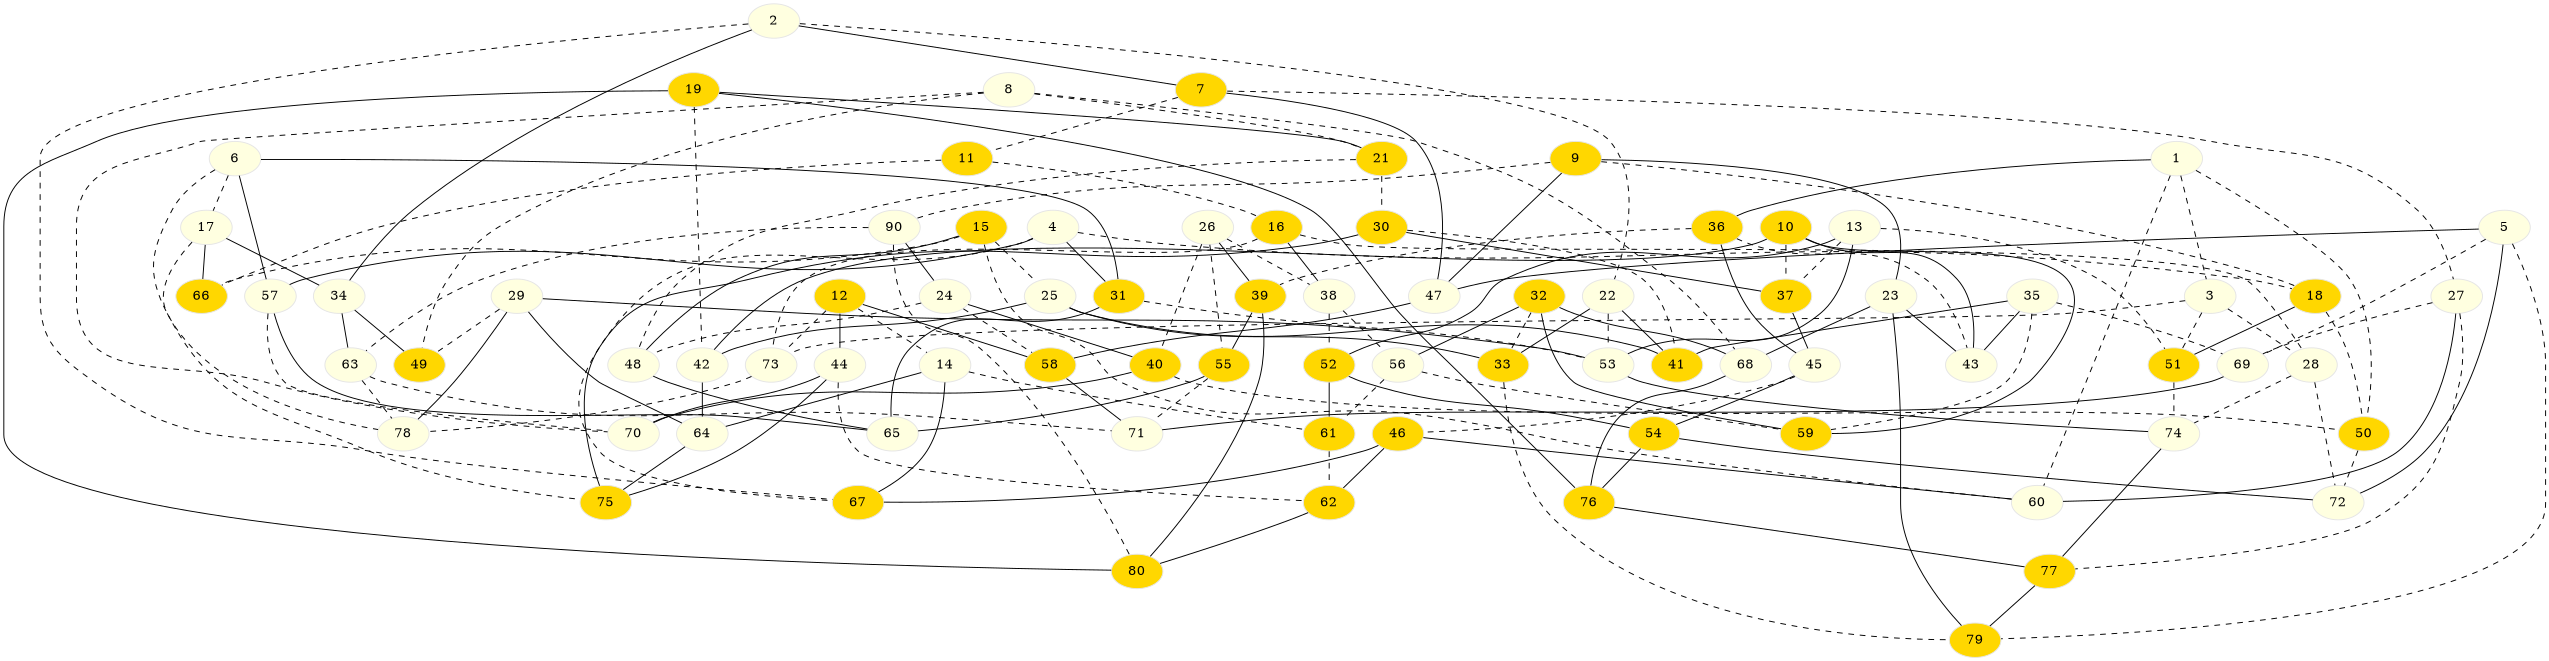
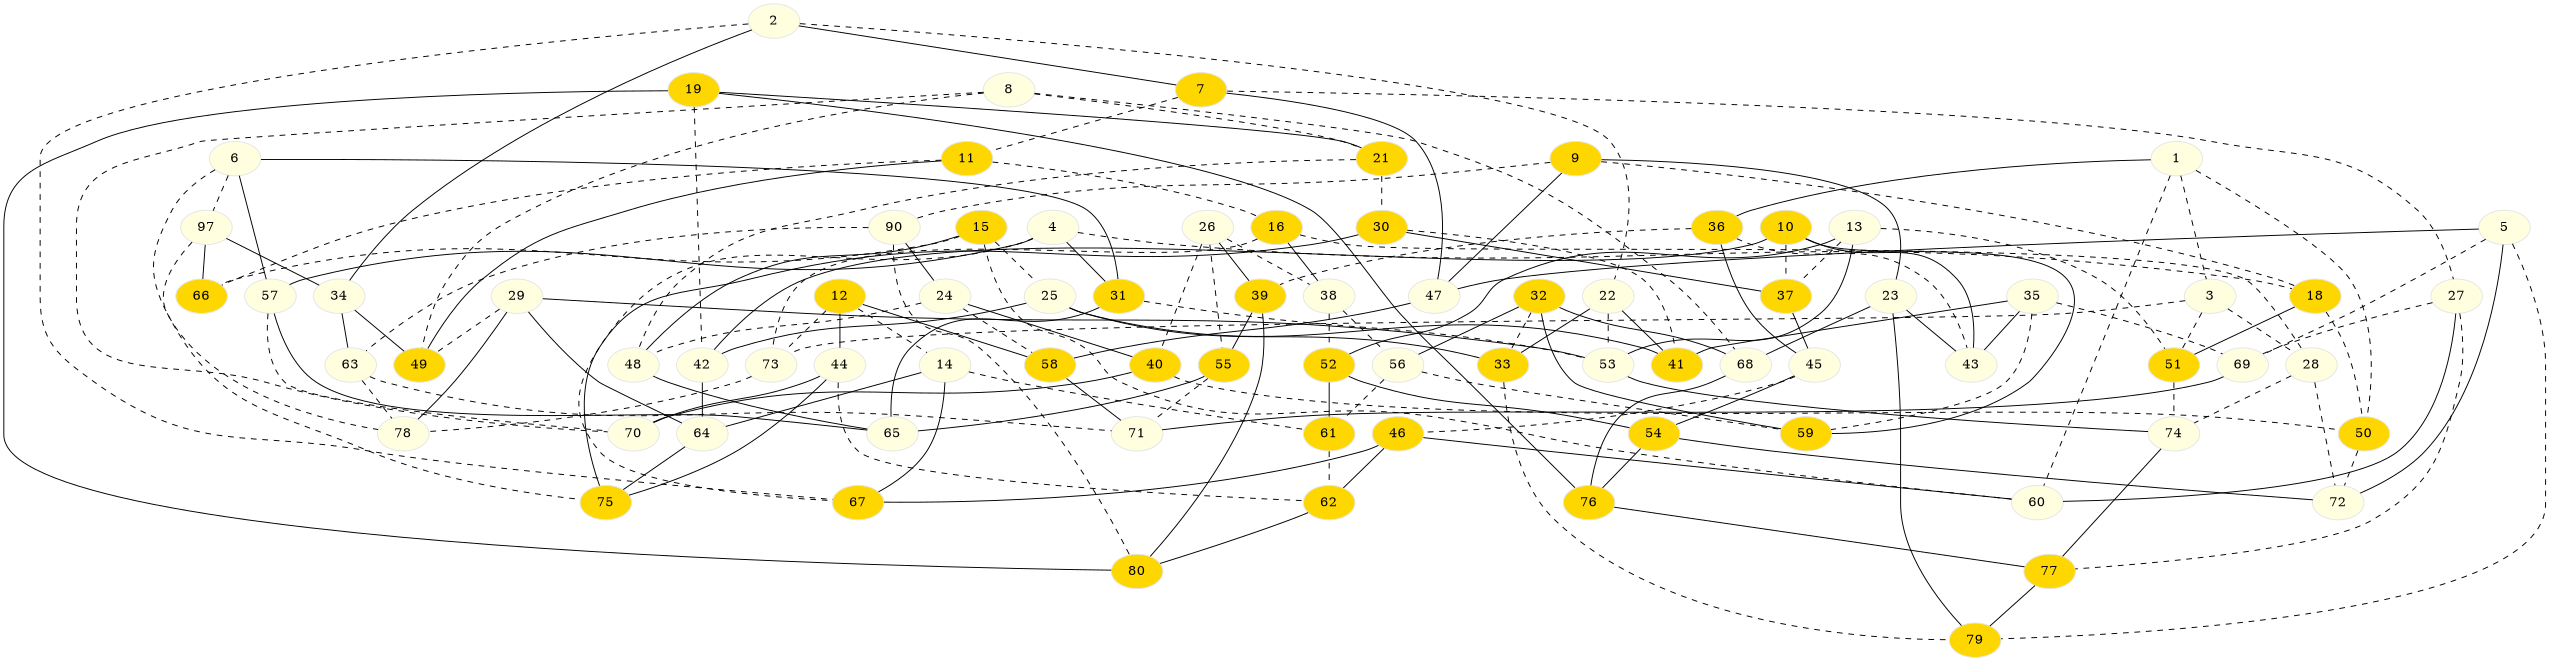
none -> (660, 202)
(206, 227) -> (206, 227)
